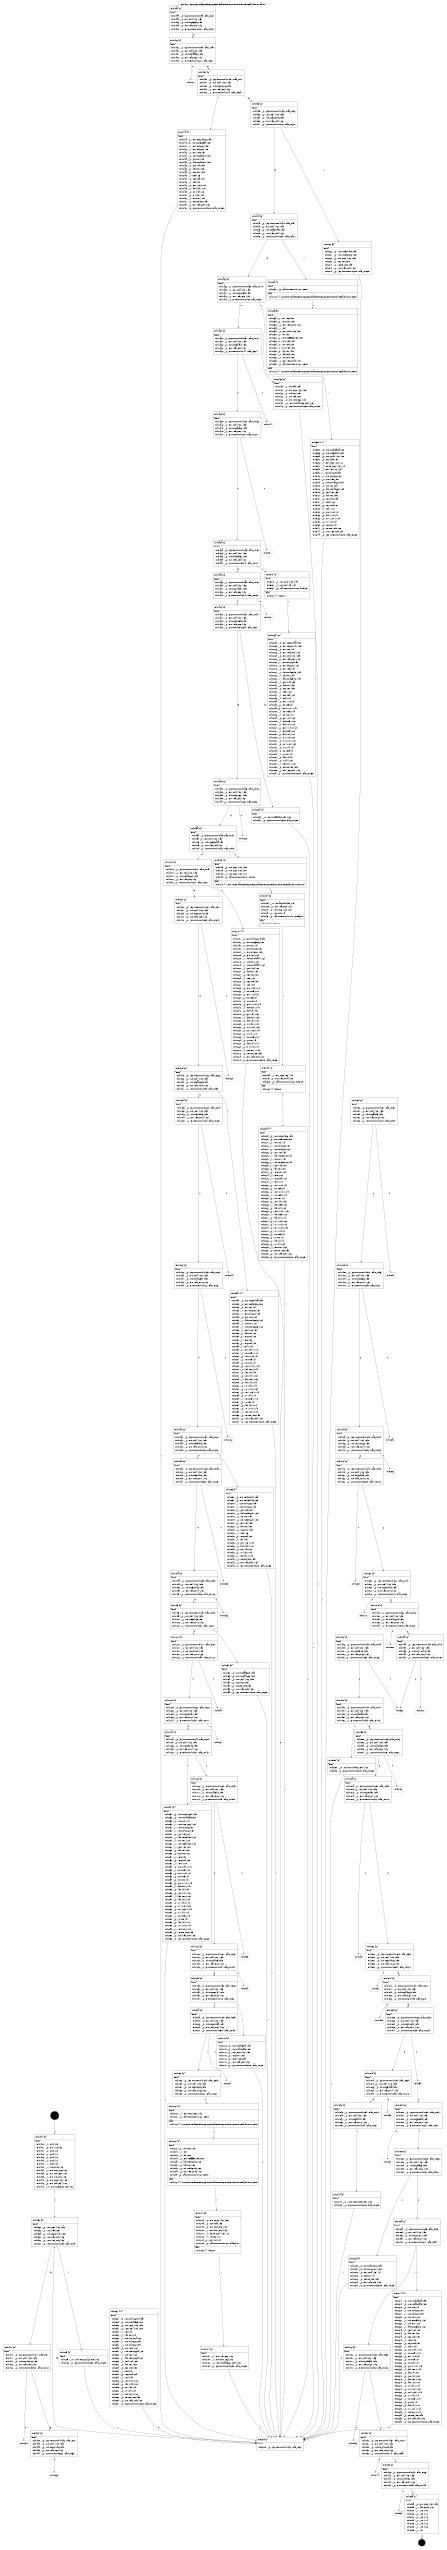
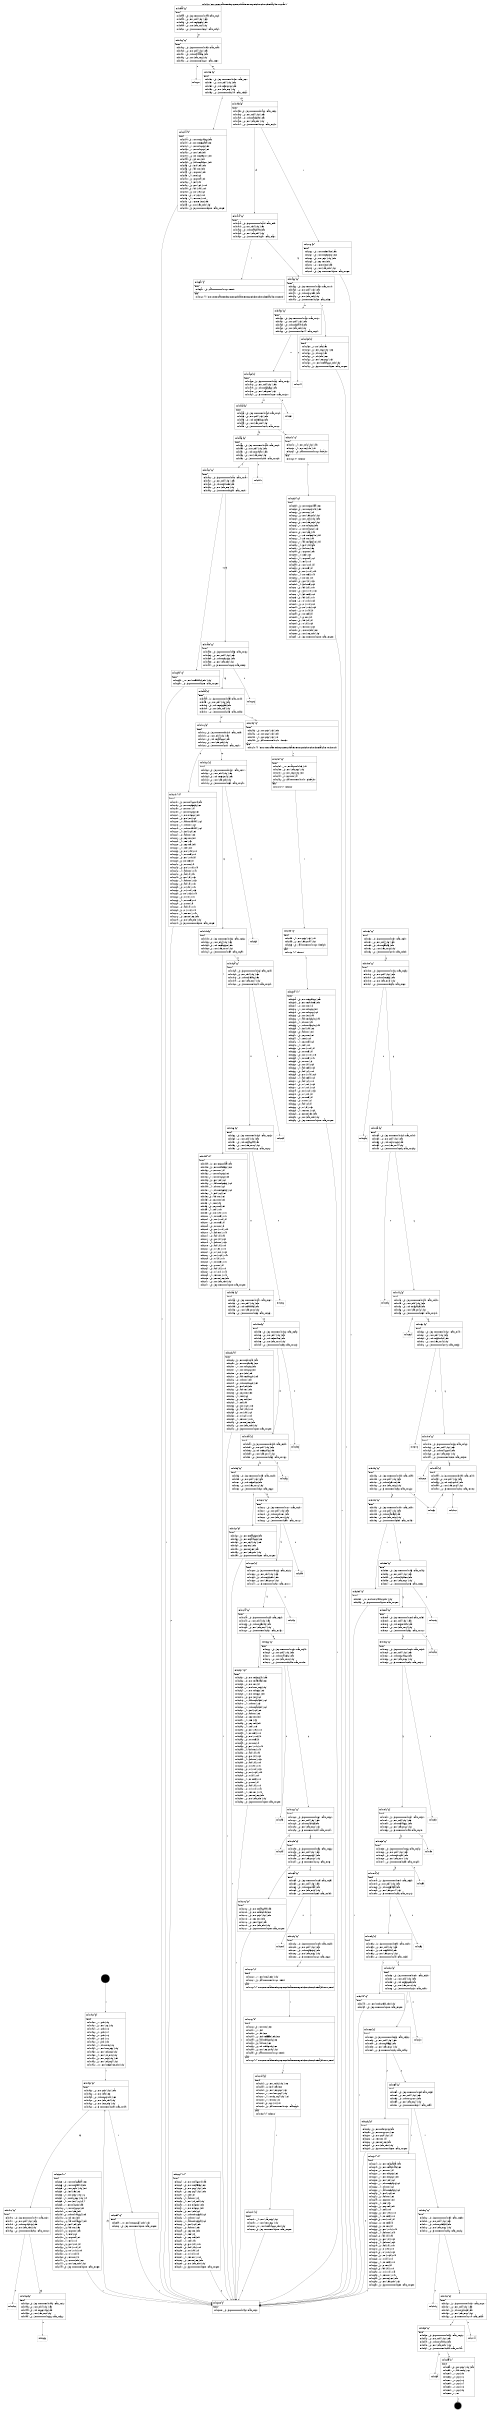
(312, 341) -> none
(390, 1276) -> none
(418, 2094) -> (397, 1962)
